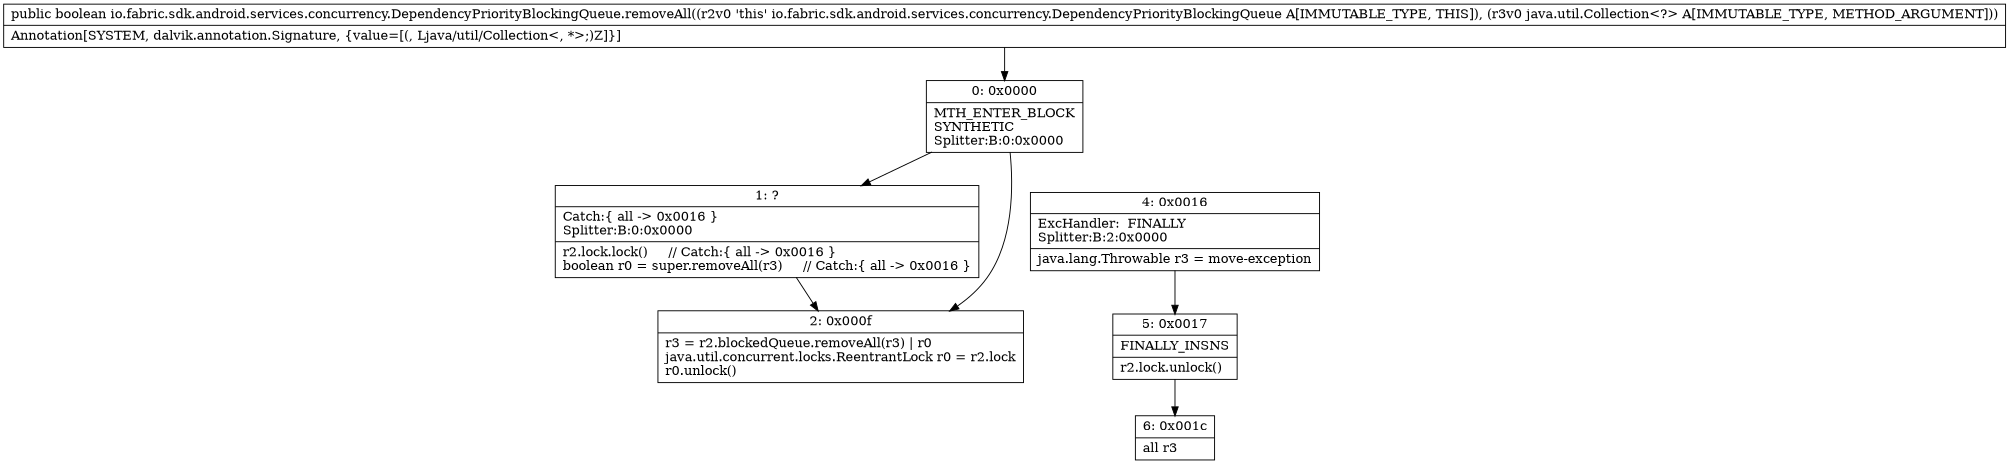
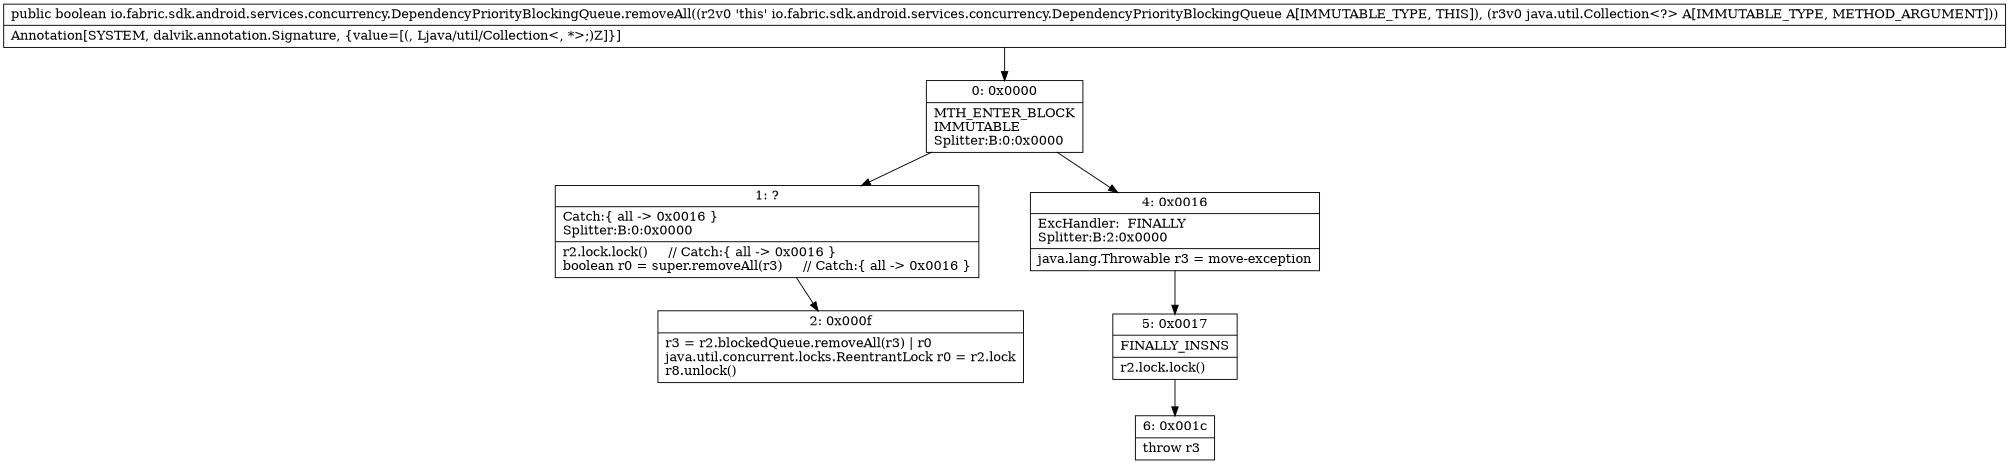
(974, 127) -> (977, 127)
(1005, 237) -> (1083, 170)
(1171, 368) -> (1163, 368)
(701, 371) -> (701, 371)
(1160, 448) -> (1172, 448)
